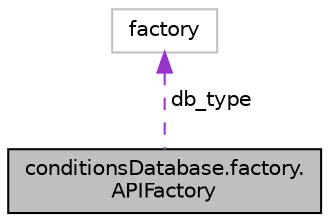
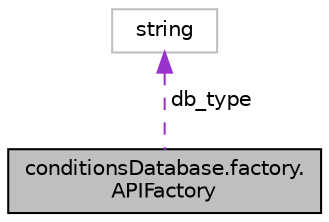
(165, 31) -> (165, 31)
